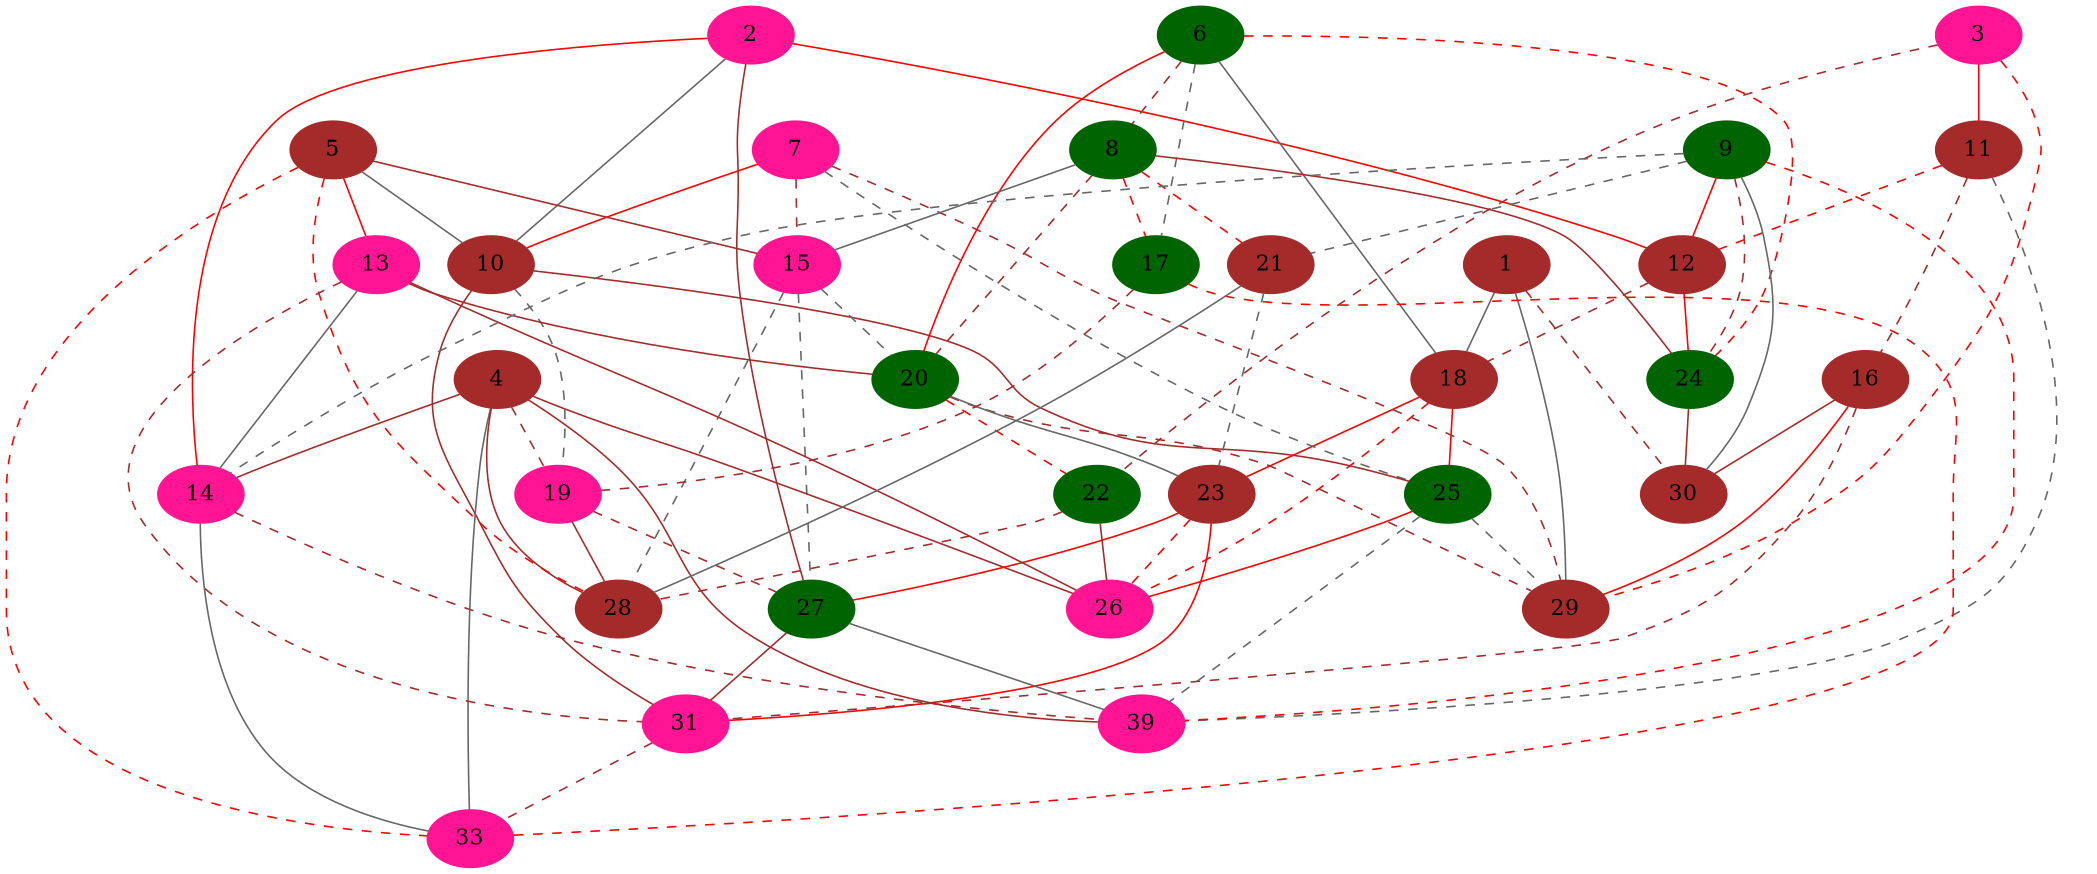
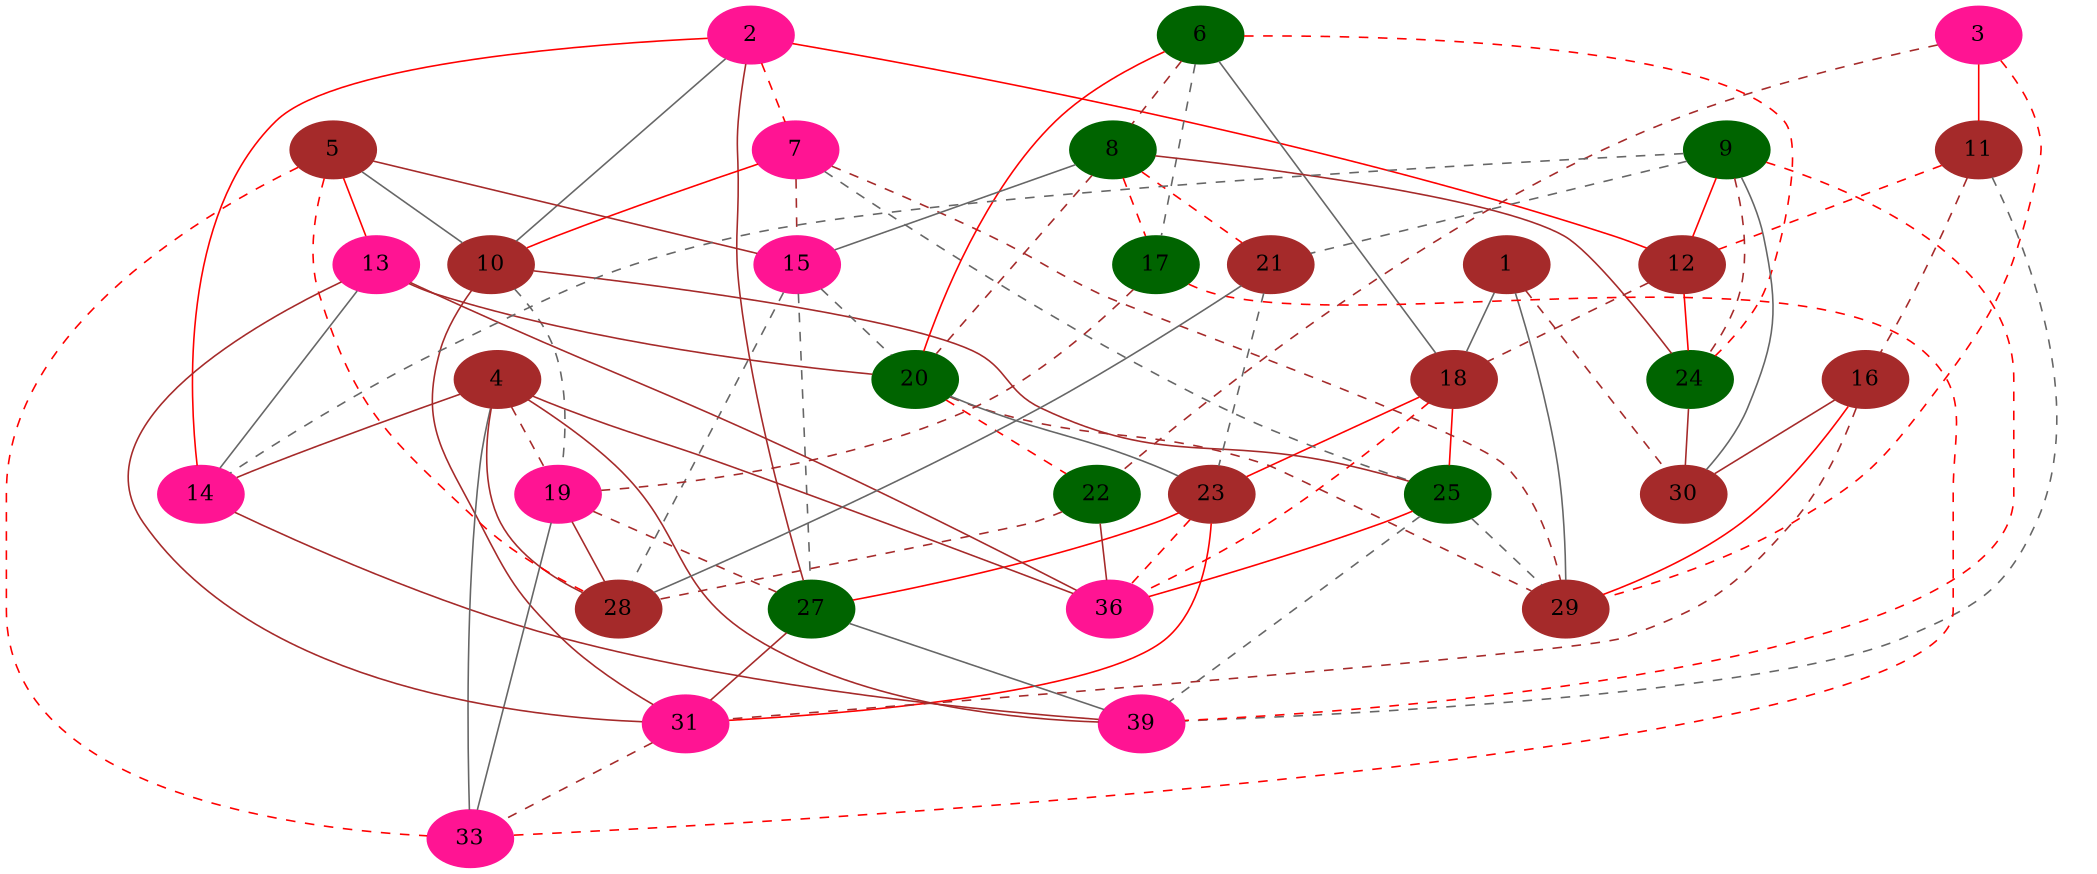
none -> (773, 93)
(216, 595) -> (216, 595)
(1110, 609) -> (1110, 609)
(656, 660) -> (656, 660)
(249, 728) -> (514, 666)
